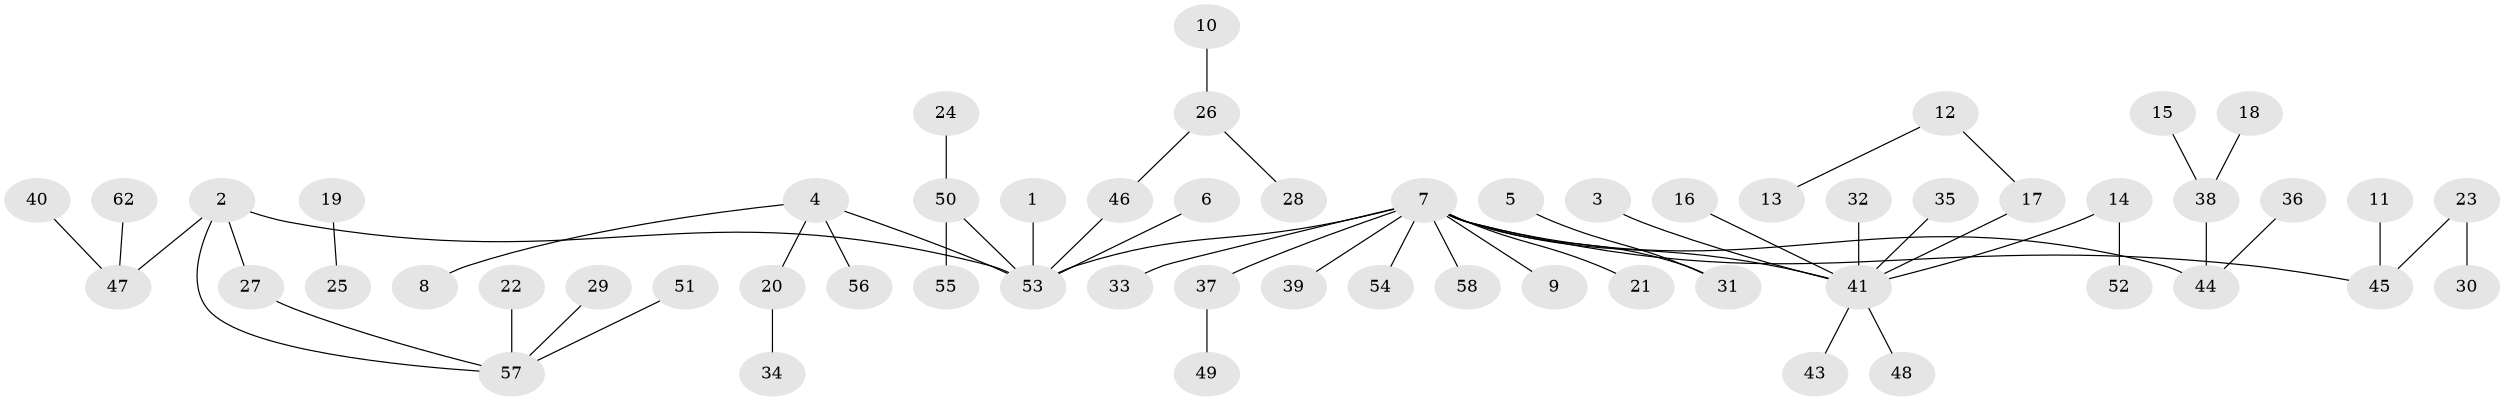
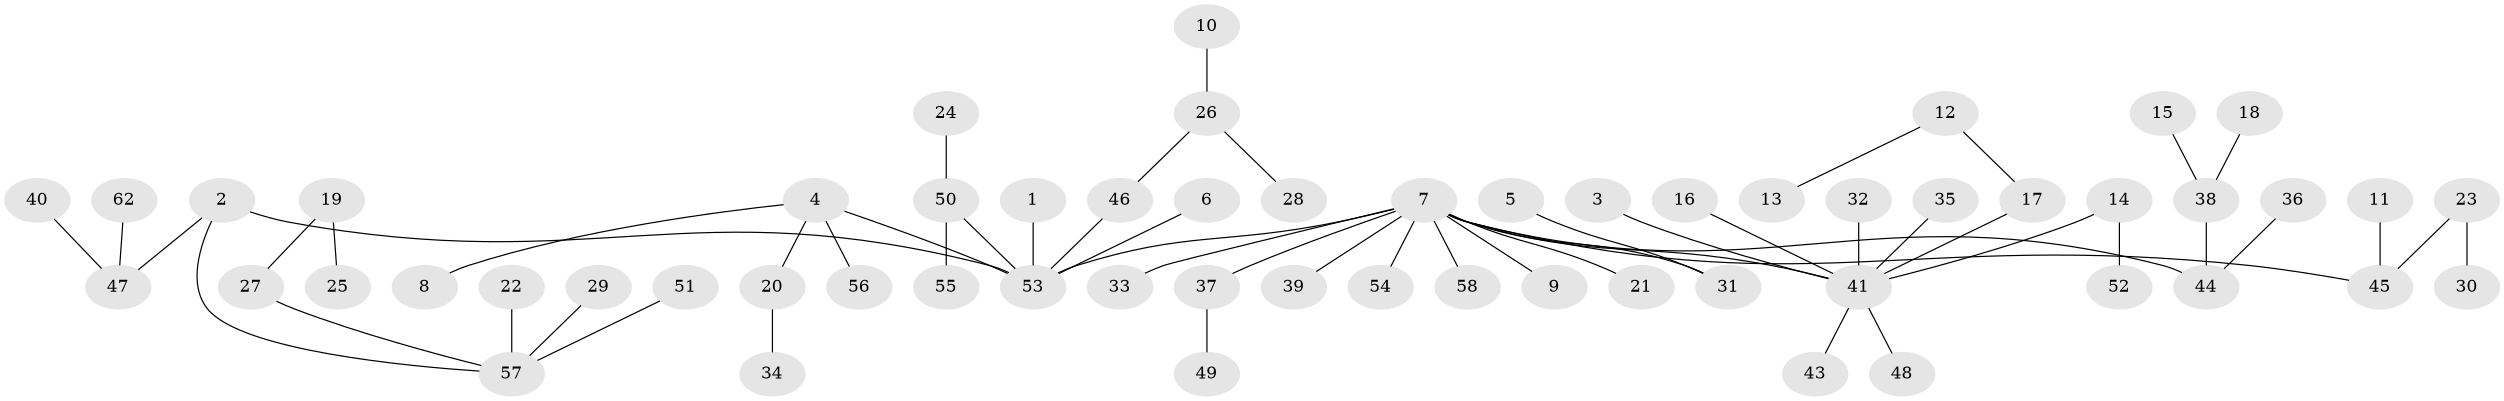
(237, 244) -> (291, 244)
